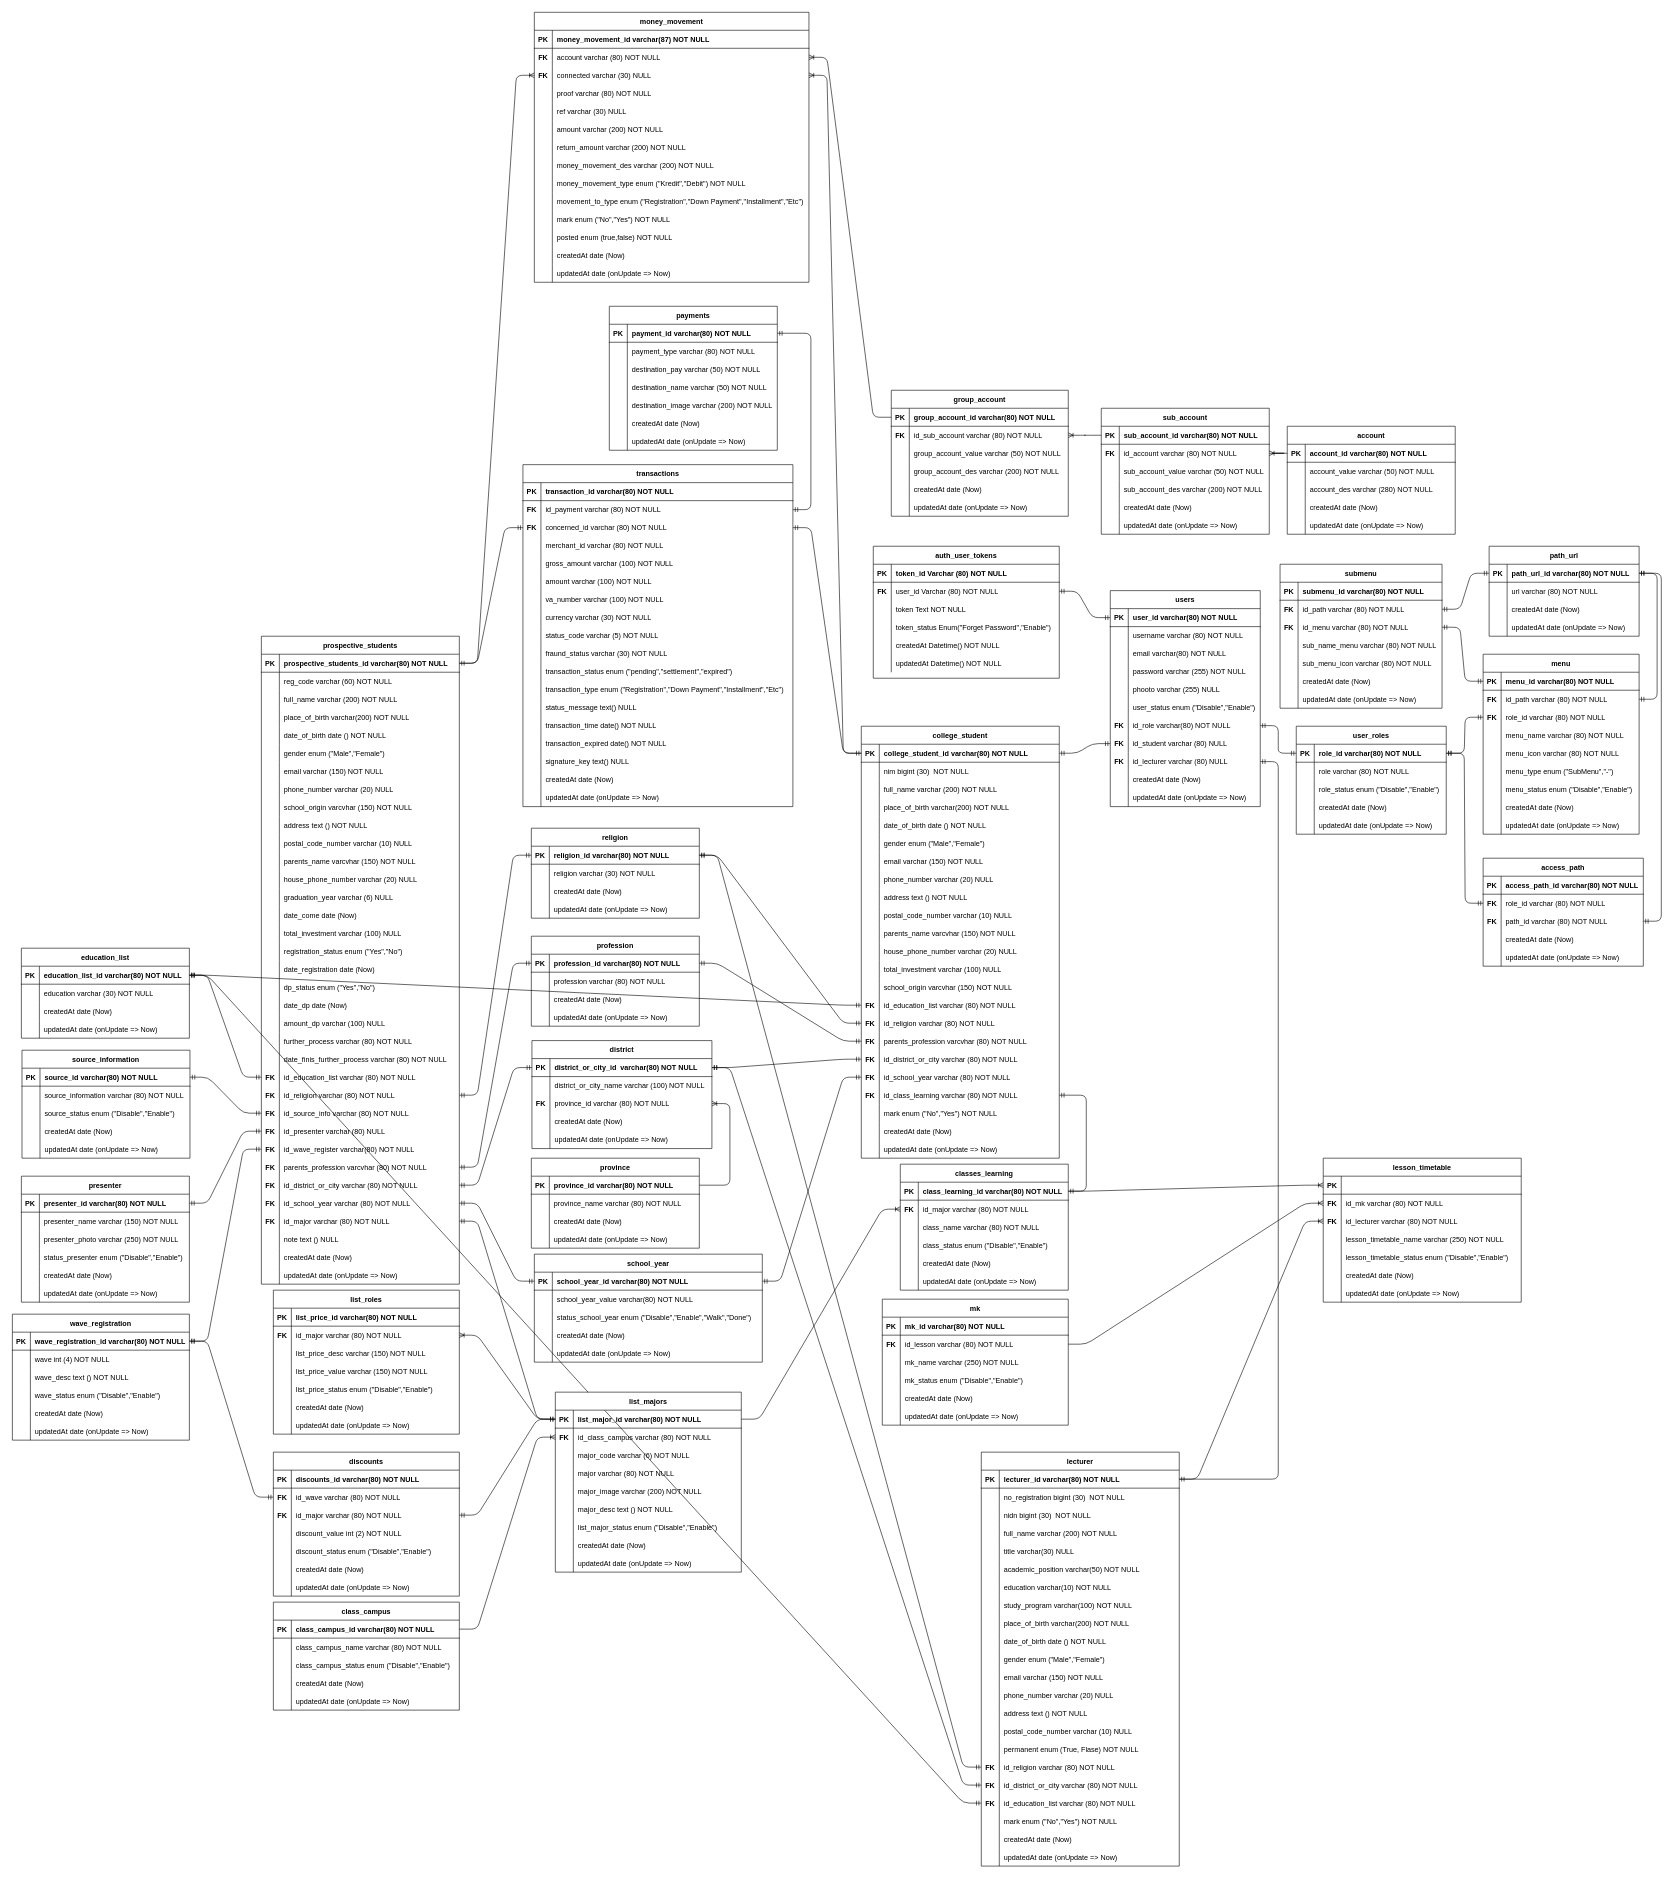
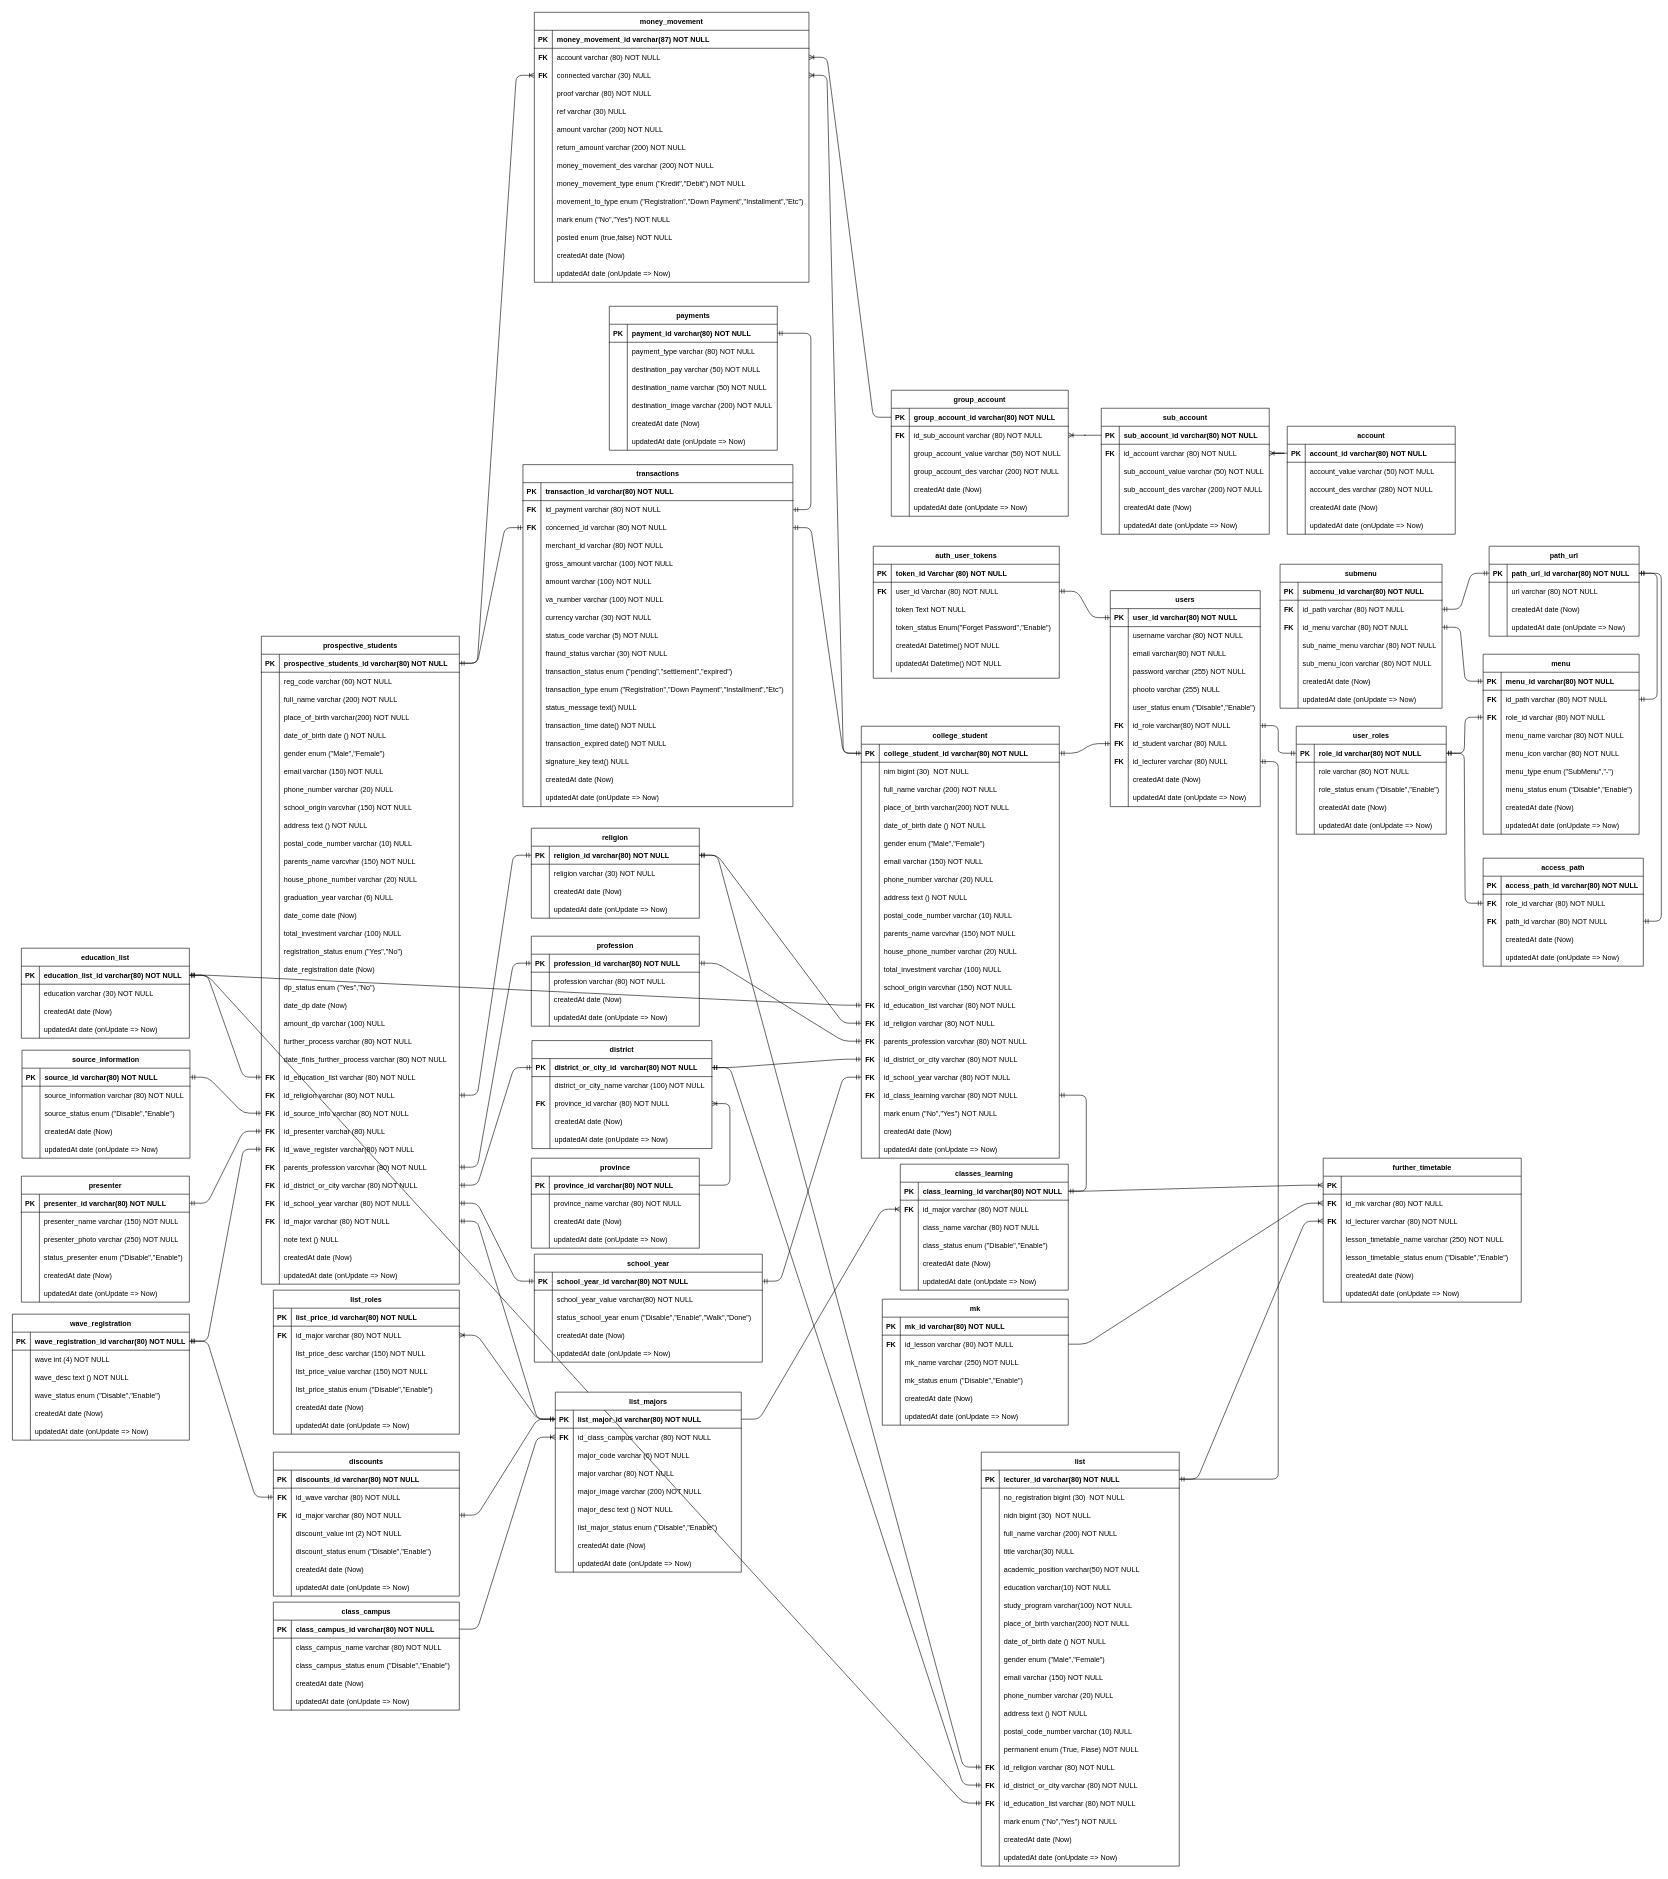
(1422, 1168) -> (1422, 1168)
(1080, 1462) -> (1080, 1462)
